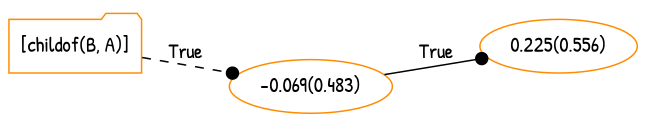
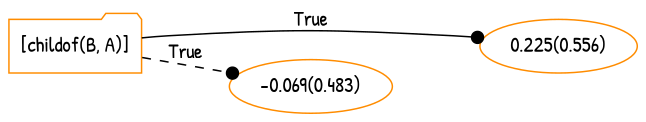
(430, 67) -> (307, 31)
